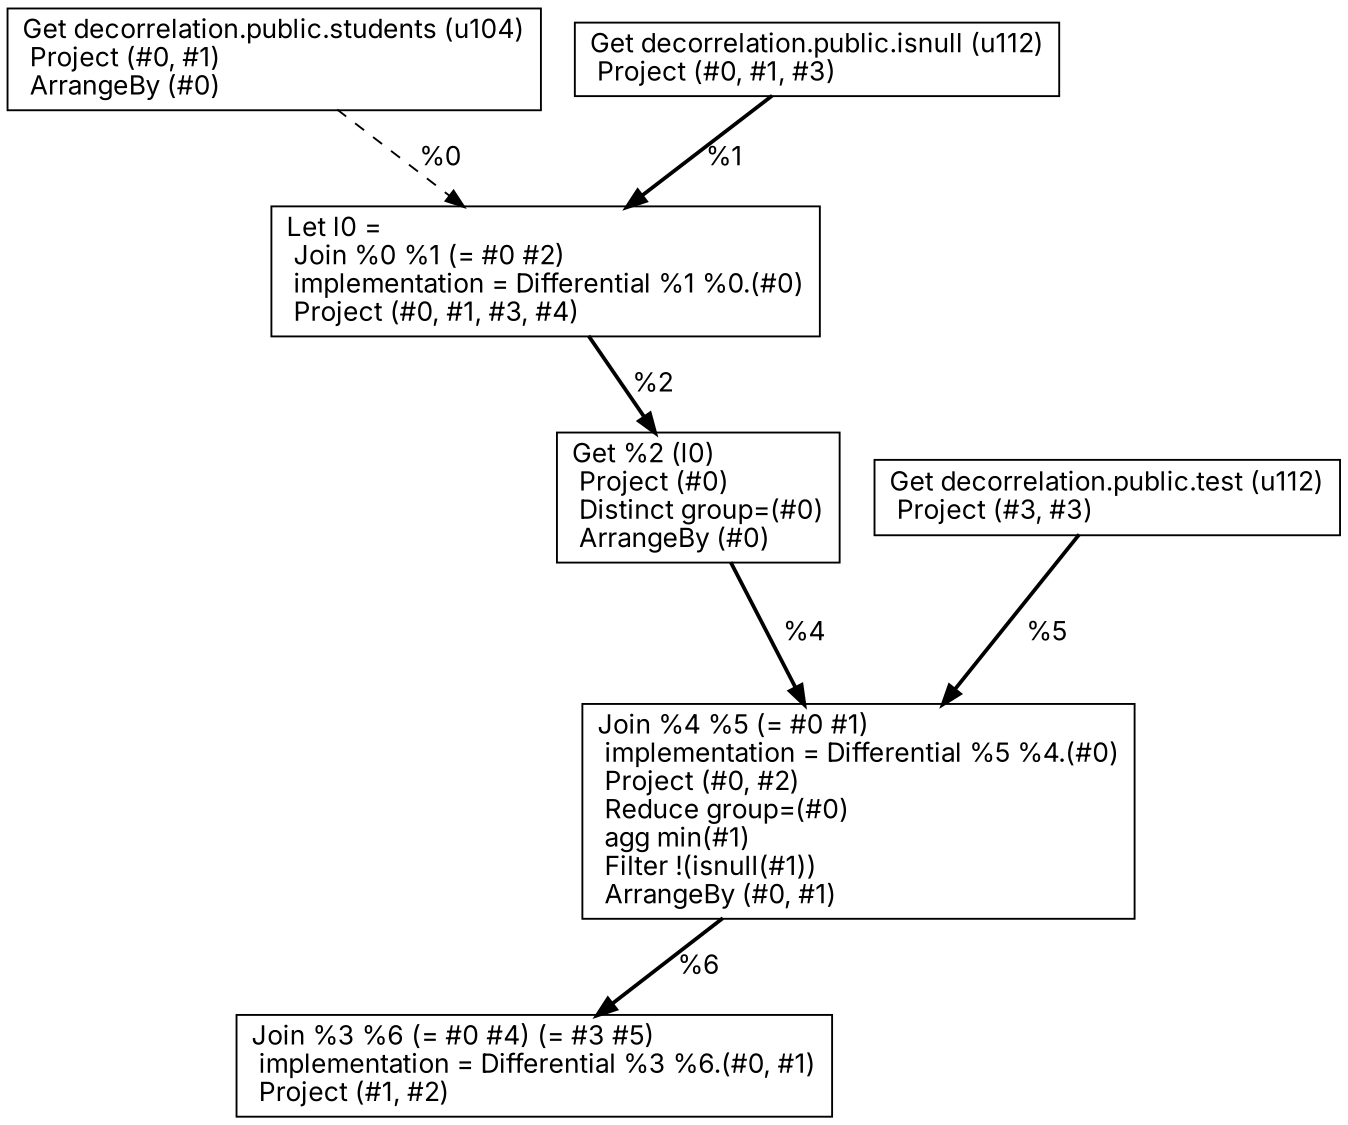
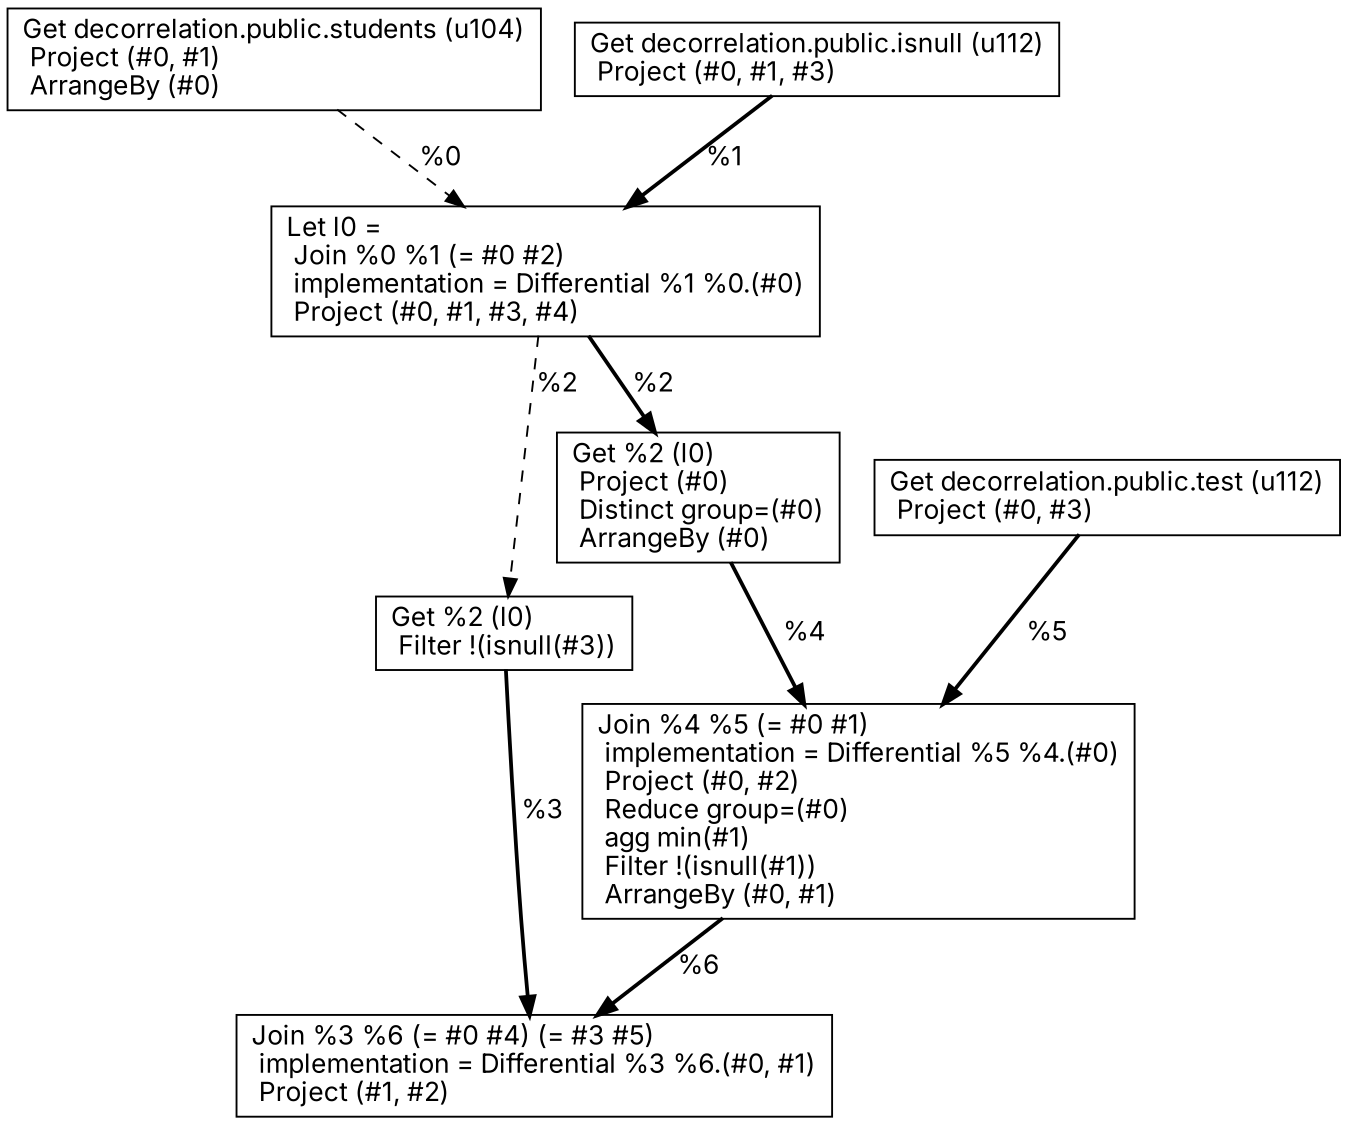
(1107, 498) -> (1107, 498)
none -> (504, 633)
